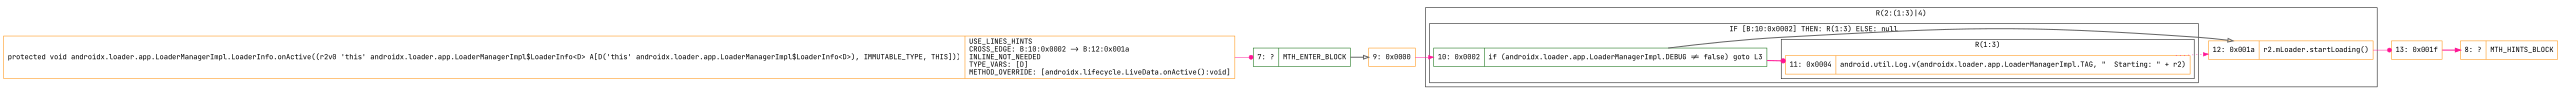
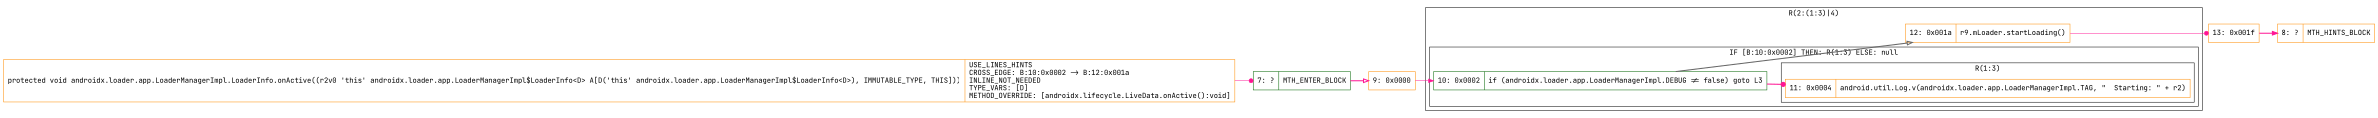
(2316, 50) -> (2013, 33)
(2190, 55) -> none
(1357, 57) -> (1357, 81)
